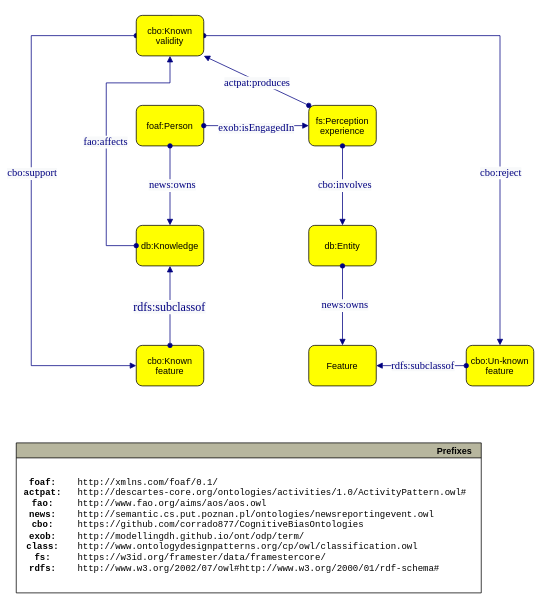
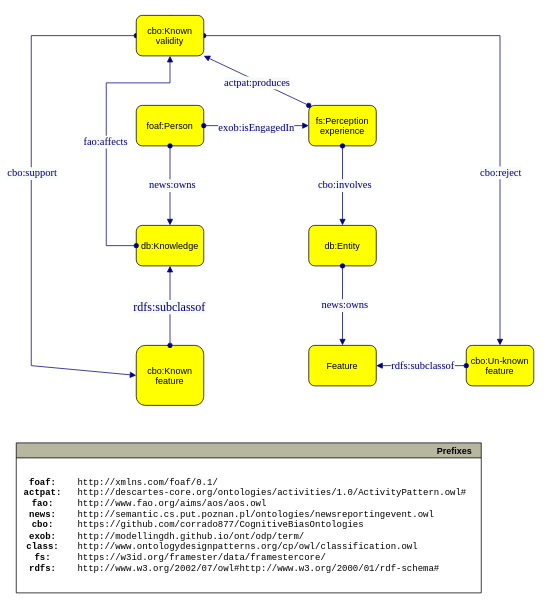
(170, 366) -> (170, 375)
